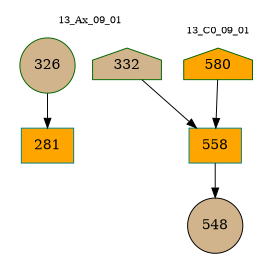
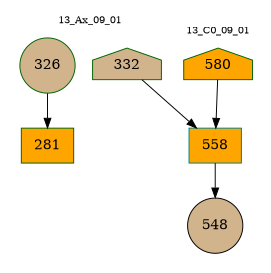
(48, 146) -> (48, 146)
